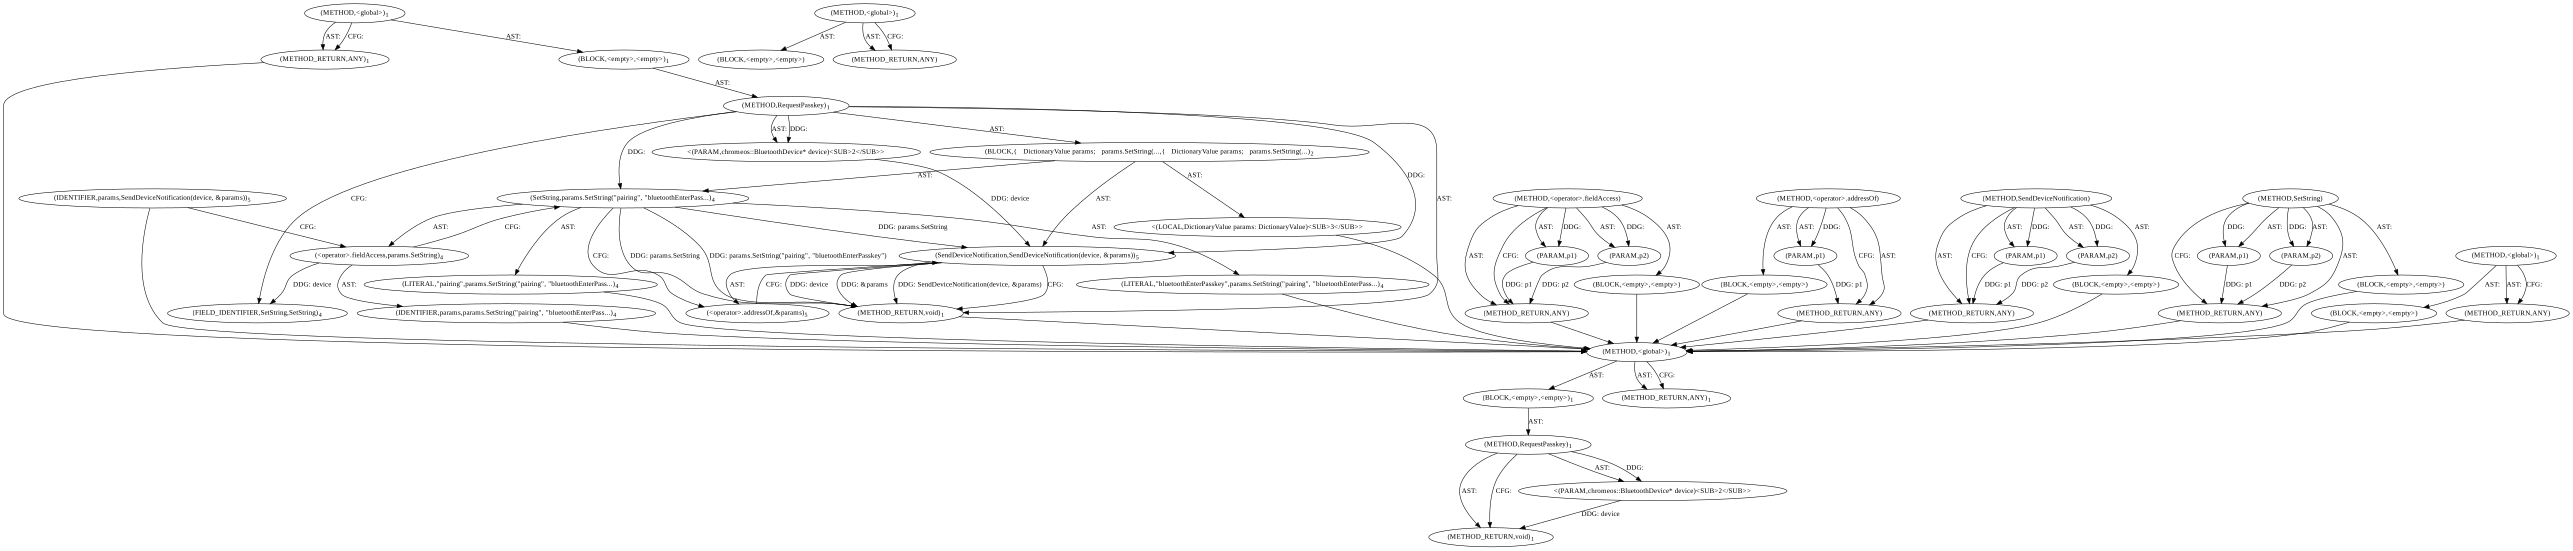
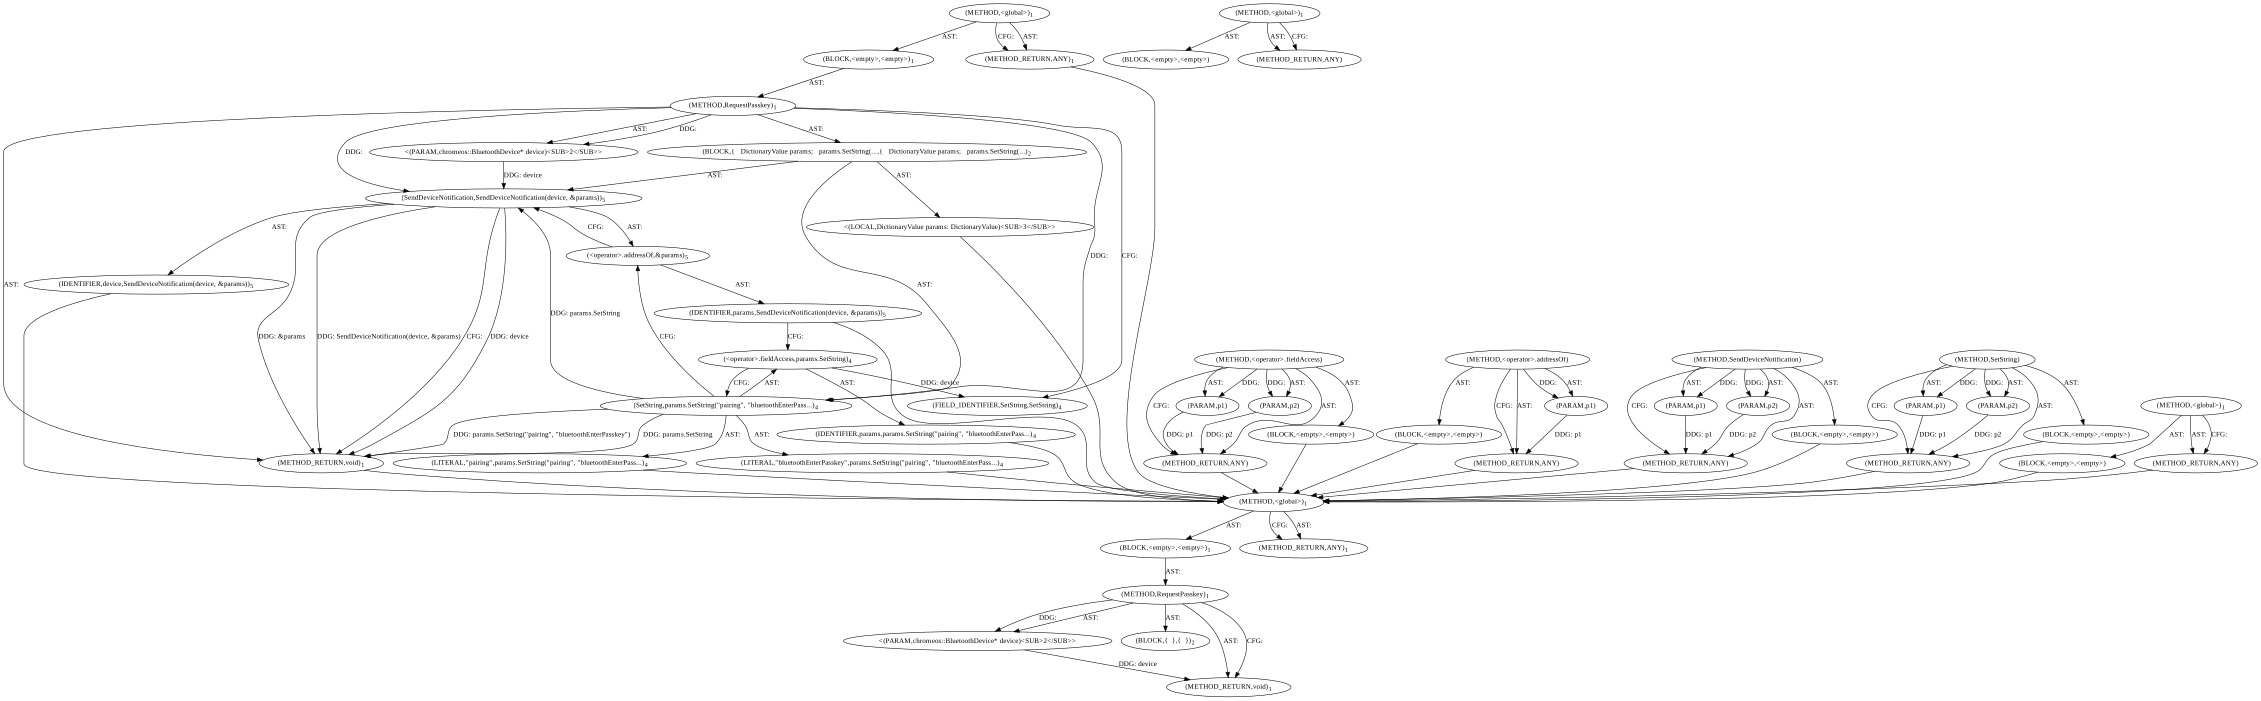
none -> (710, 283)
none -> (156, 285)
none -> (1165, 641)
